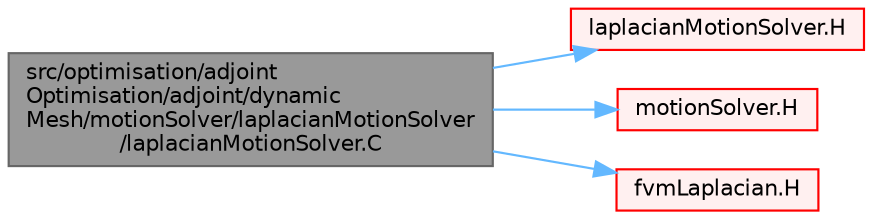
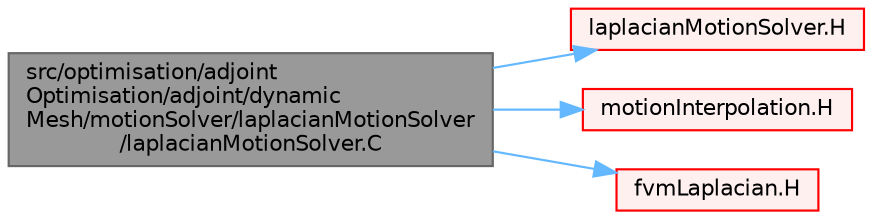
(717, 110) -> (717, 110)
